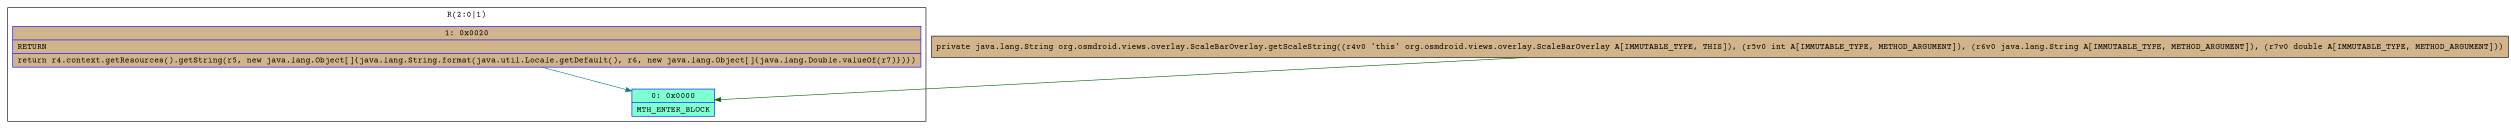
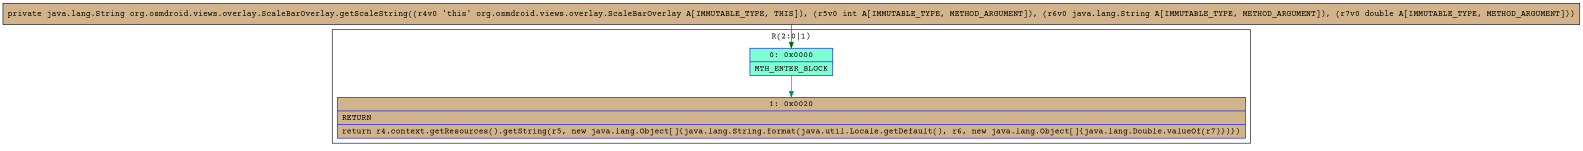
(584, 78) -> (791, 83)
